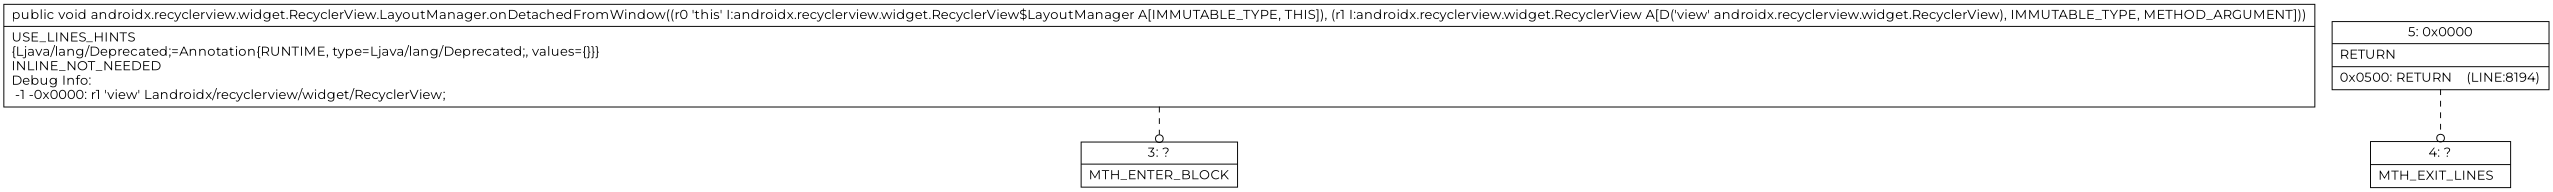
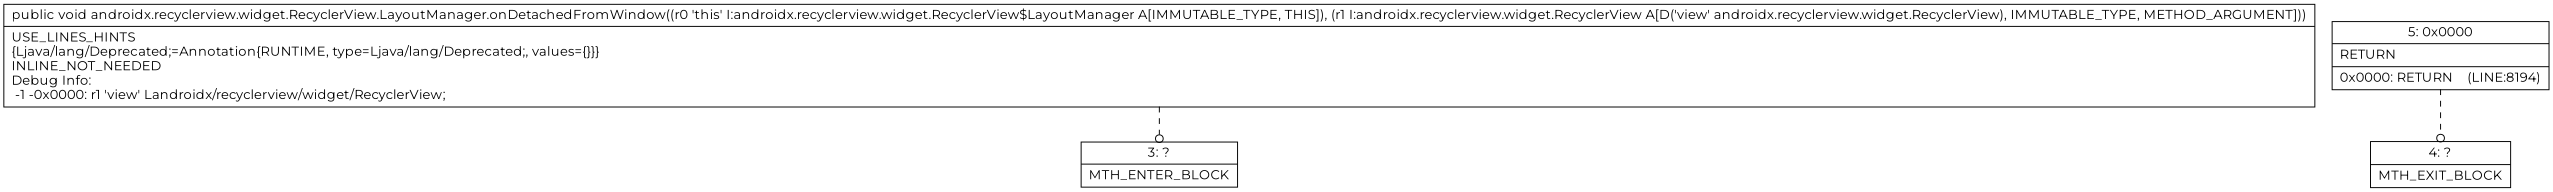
(2440, 78) -> (2441, 78)
(2436, 176) -> (2441, 176)
